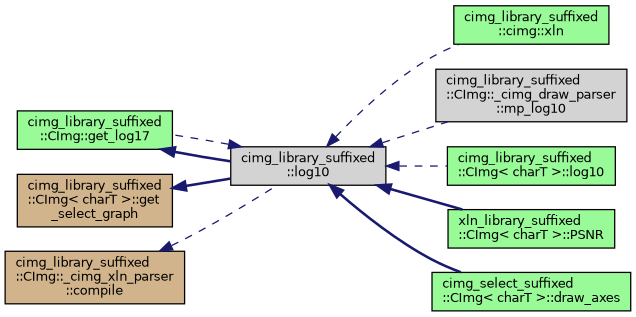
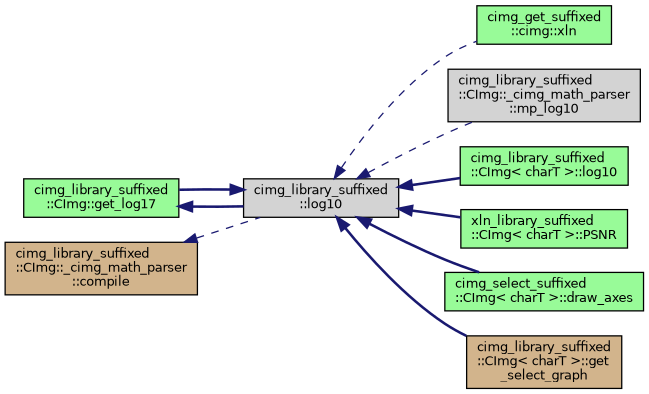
(531, 25) -> (544, 25)
(531, 96) -> (544, 96)
(201, 139) -> (205, 189)
(423, 166) -> (436, 182)
(208, 182) -> (401, 288)
(95, 278) -> (101, 269)
